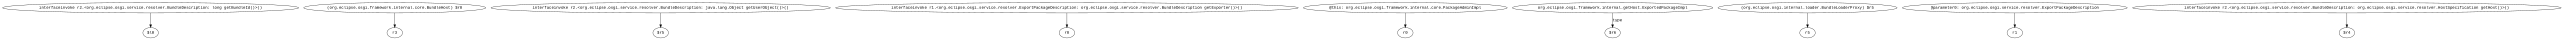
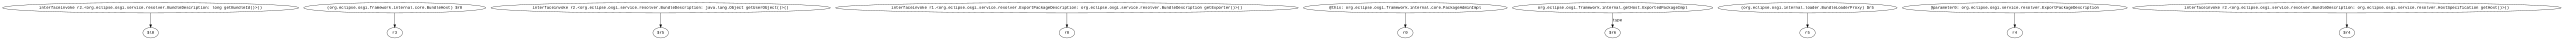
(2015, 33) -> (2015, 33)
